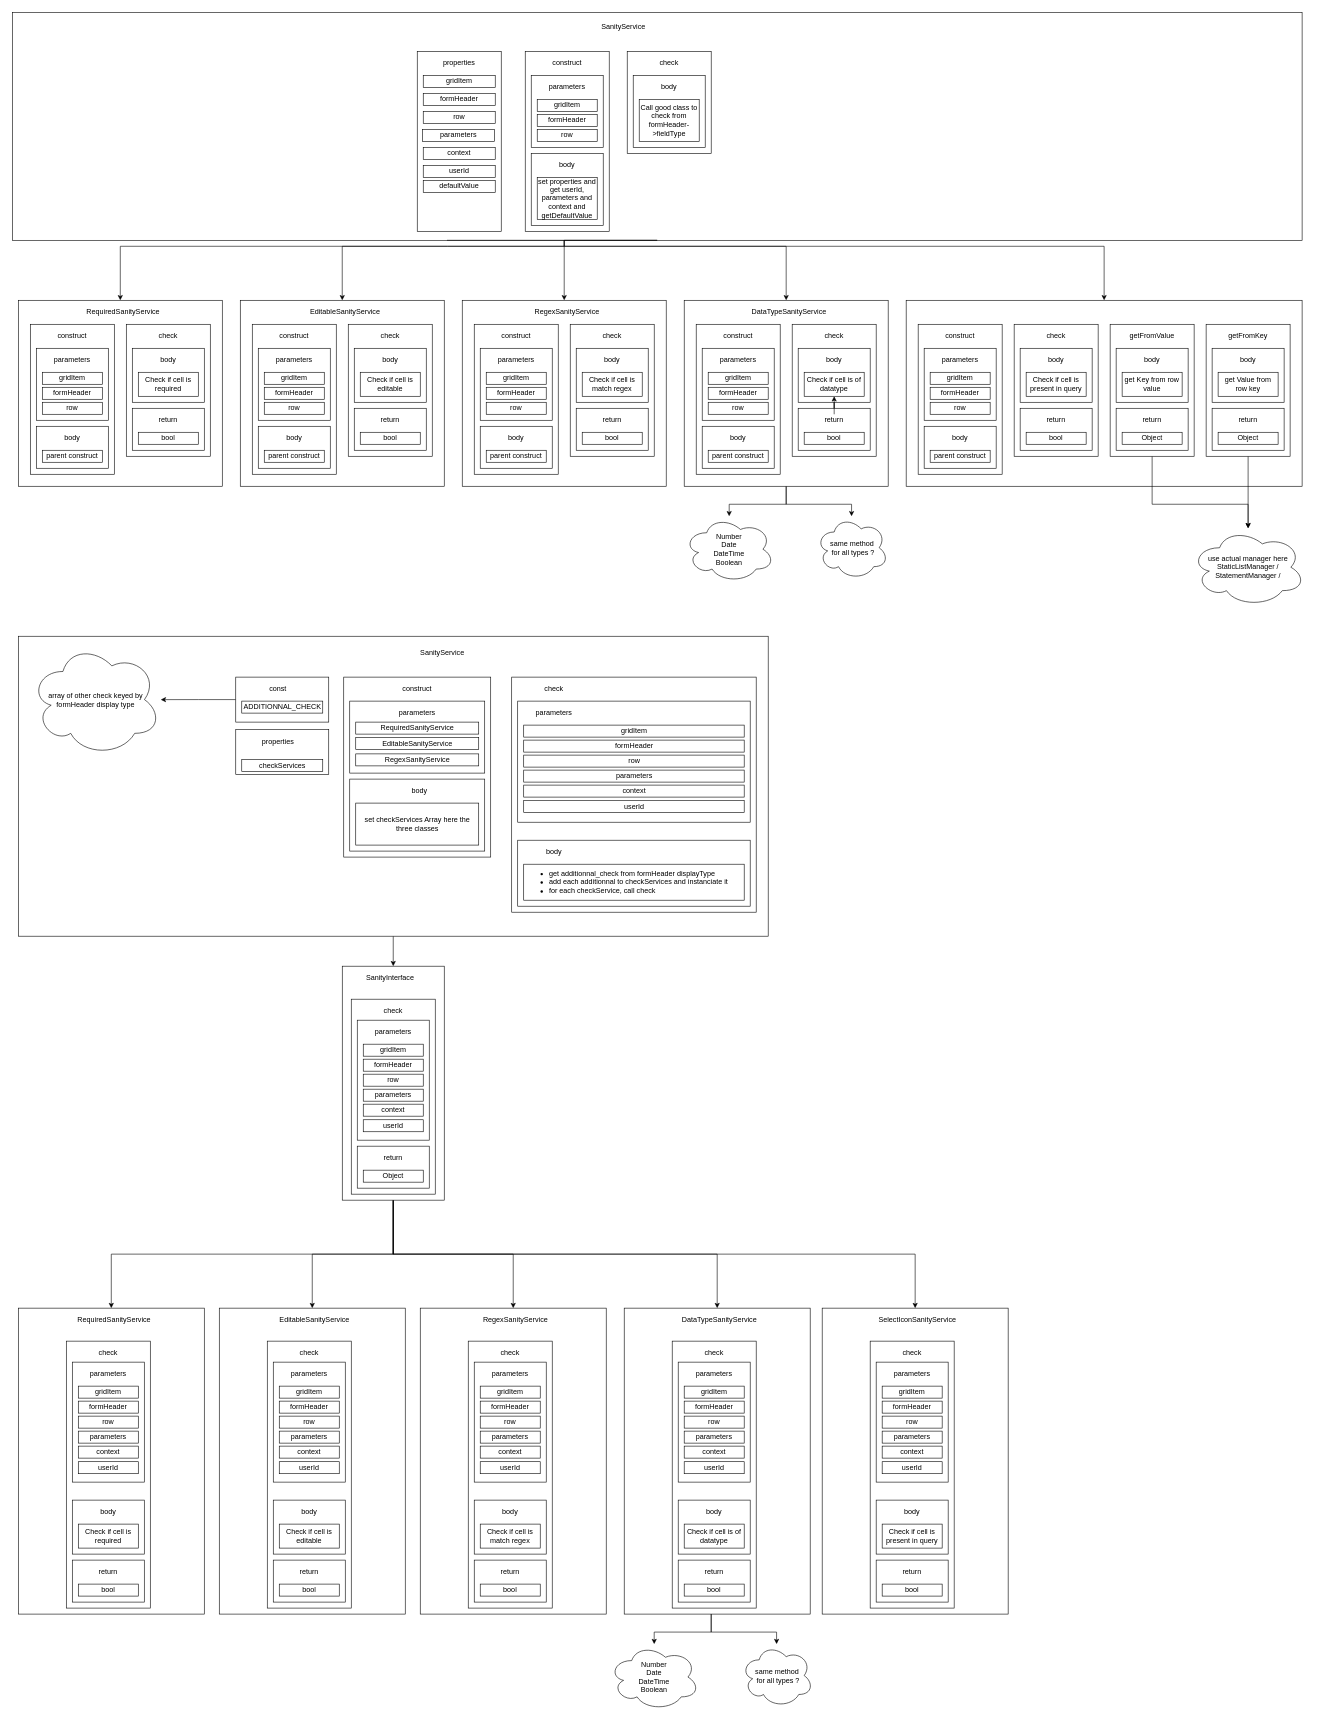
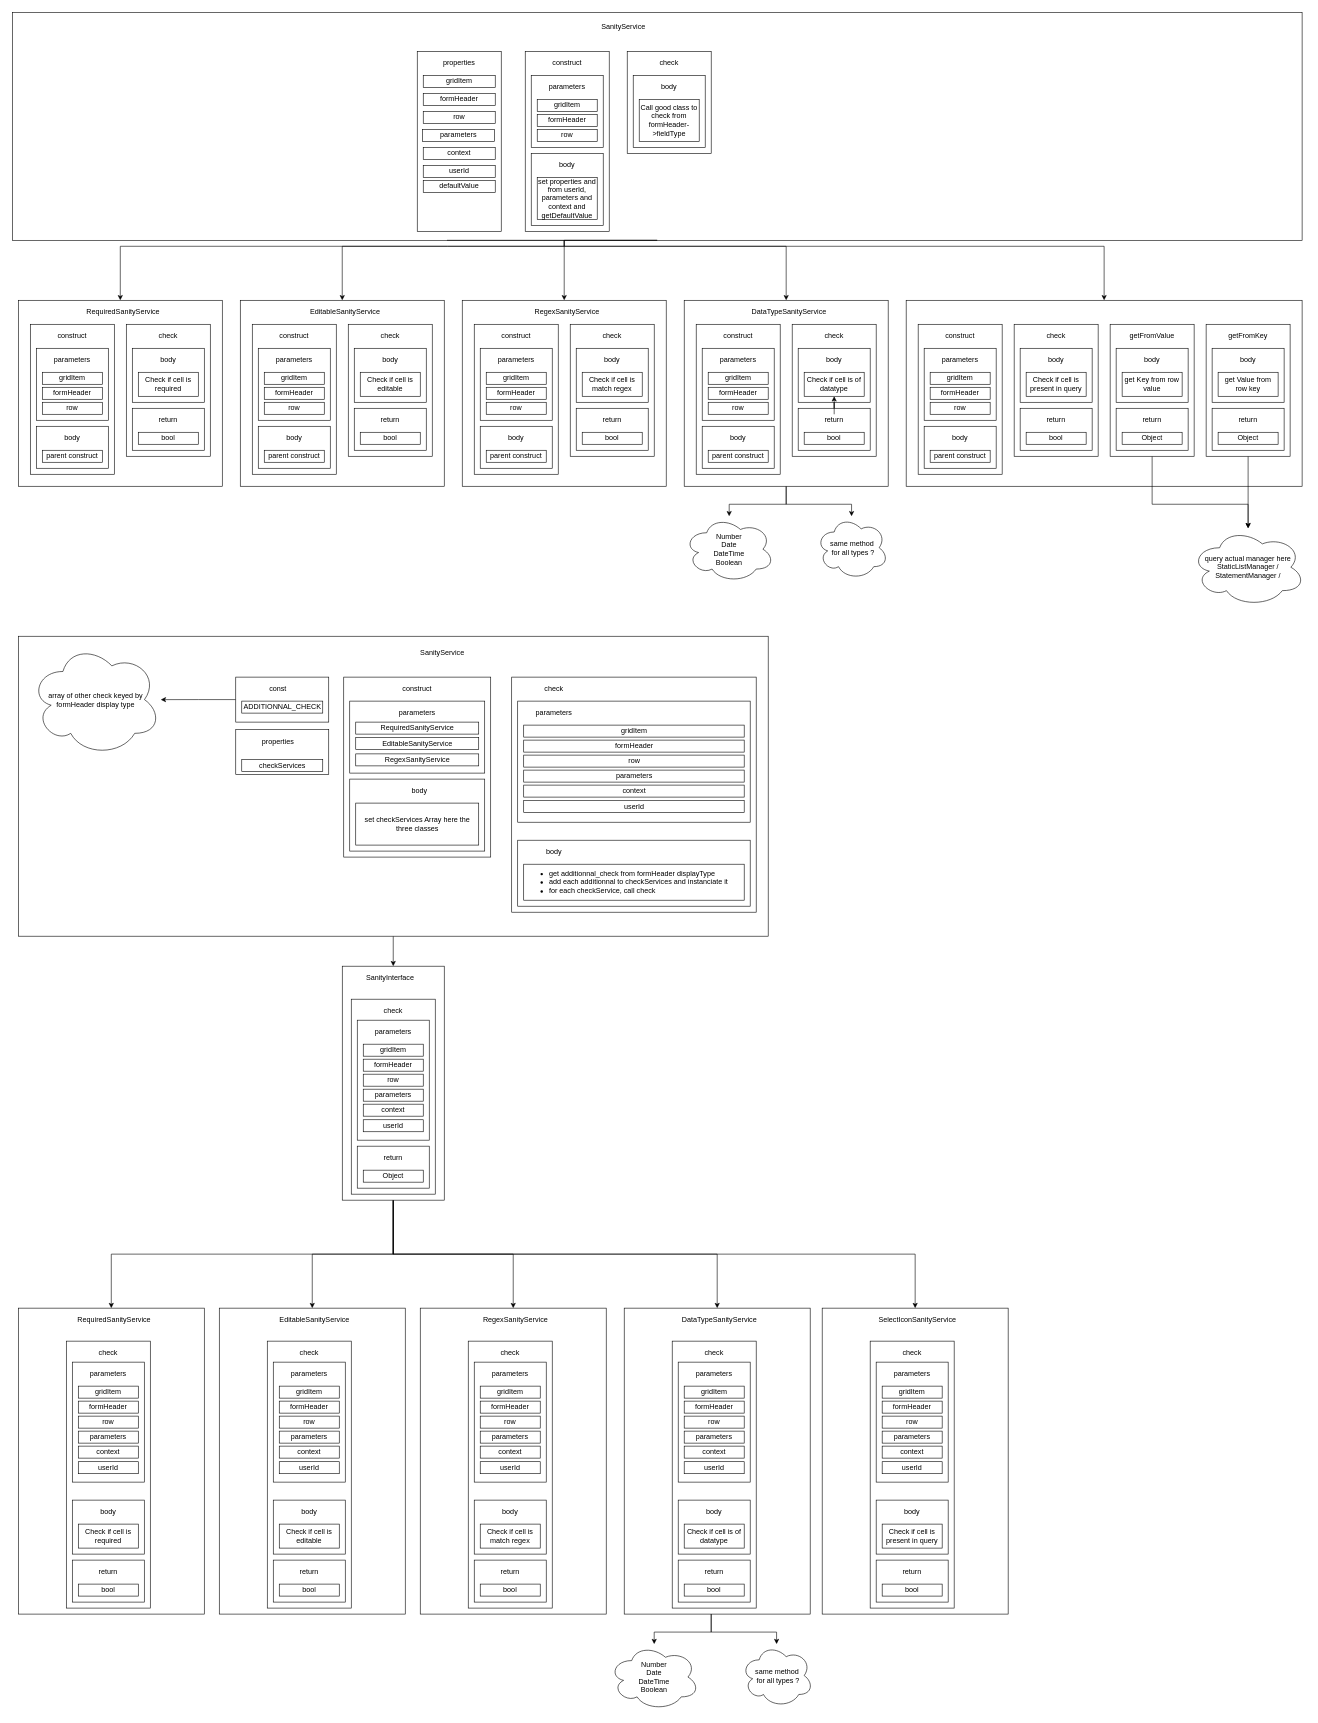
(567, 198) -> (567, 198)
(1248, 567) -> (1248, 567)
